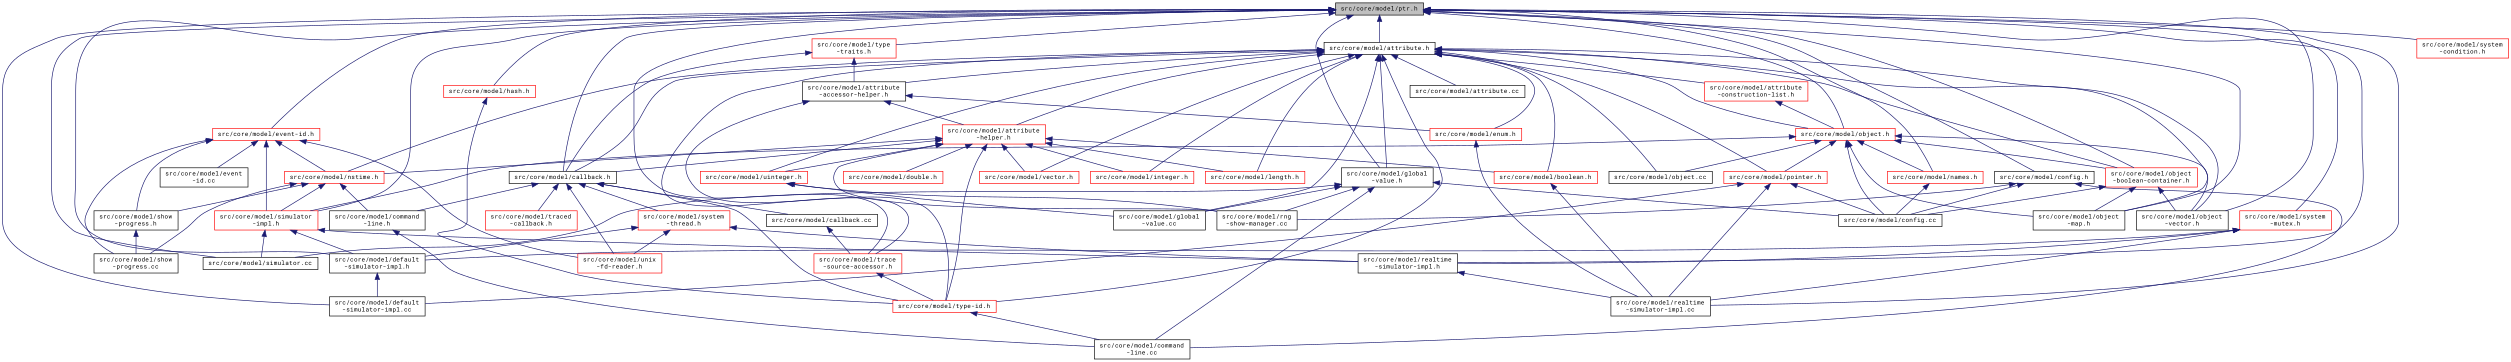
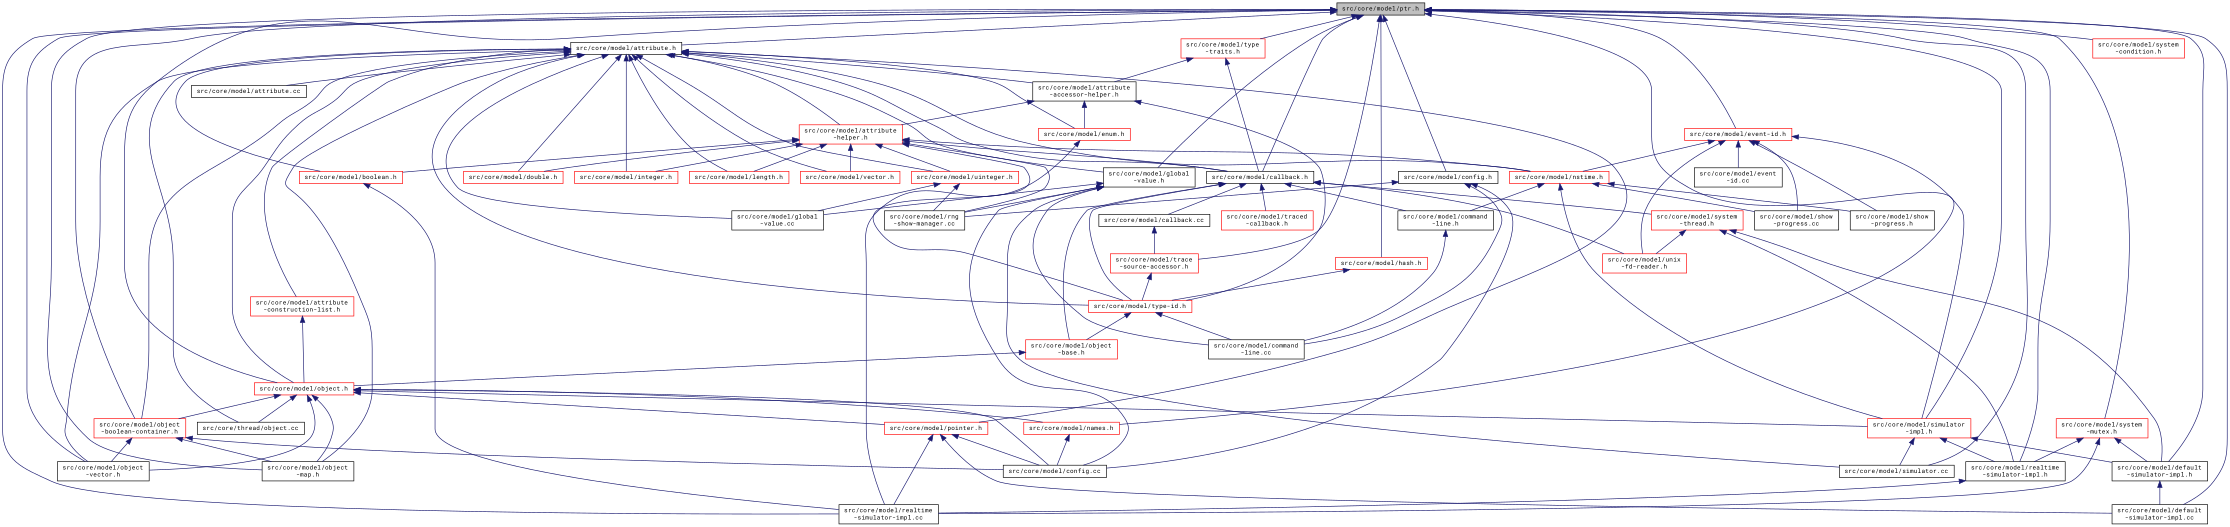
(810, 79) -> (568, 115)
(1661, 177) -> (251, 428)
(136, 242) -> none
none -> (1072, 349)
